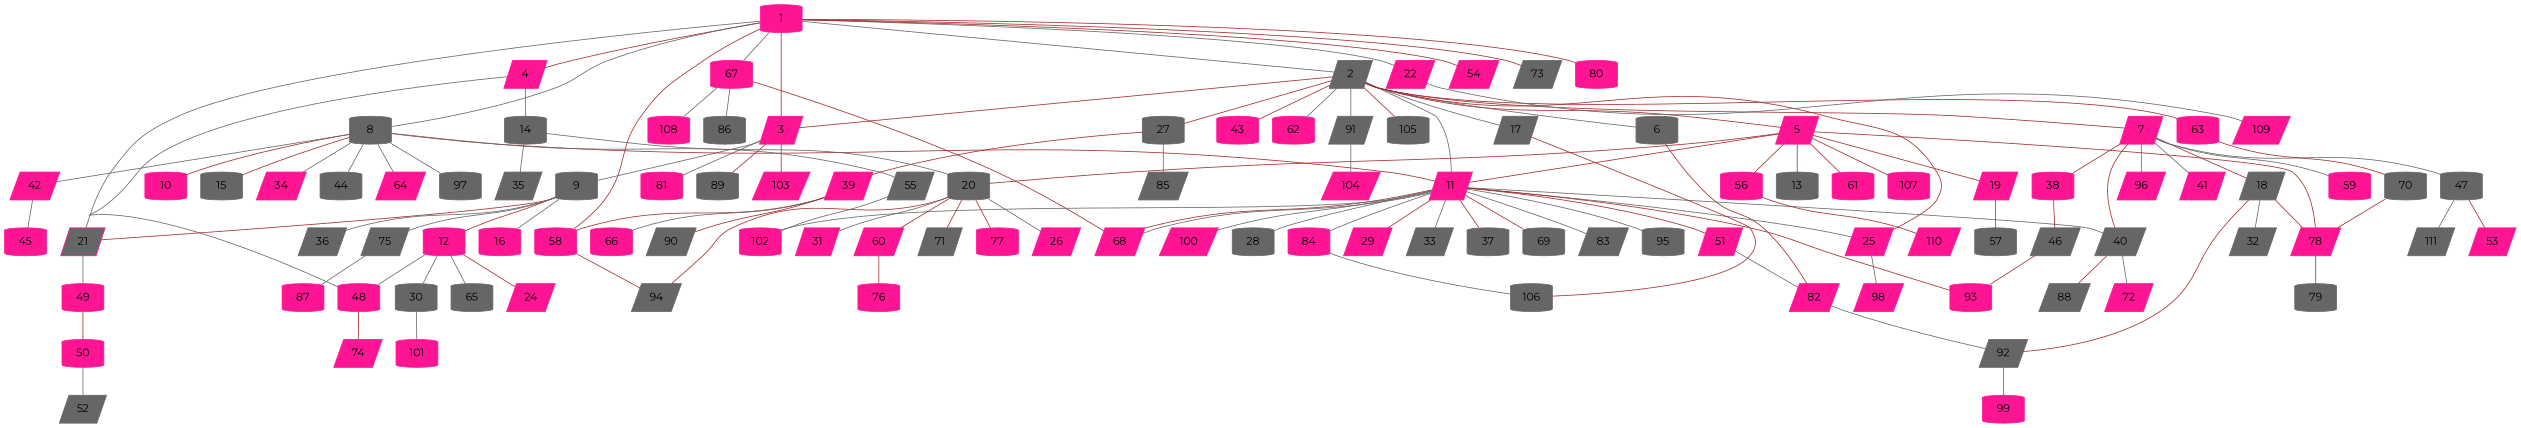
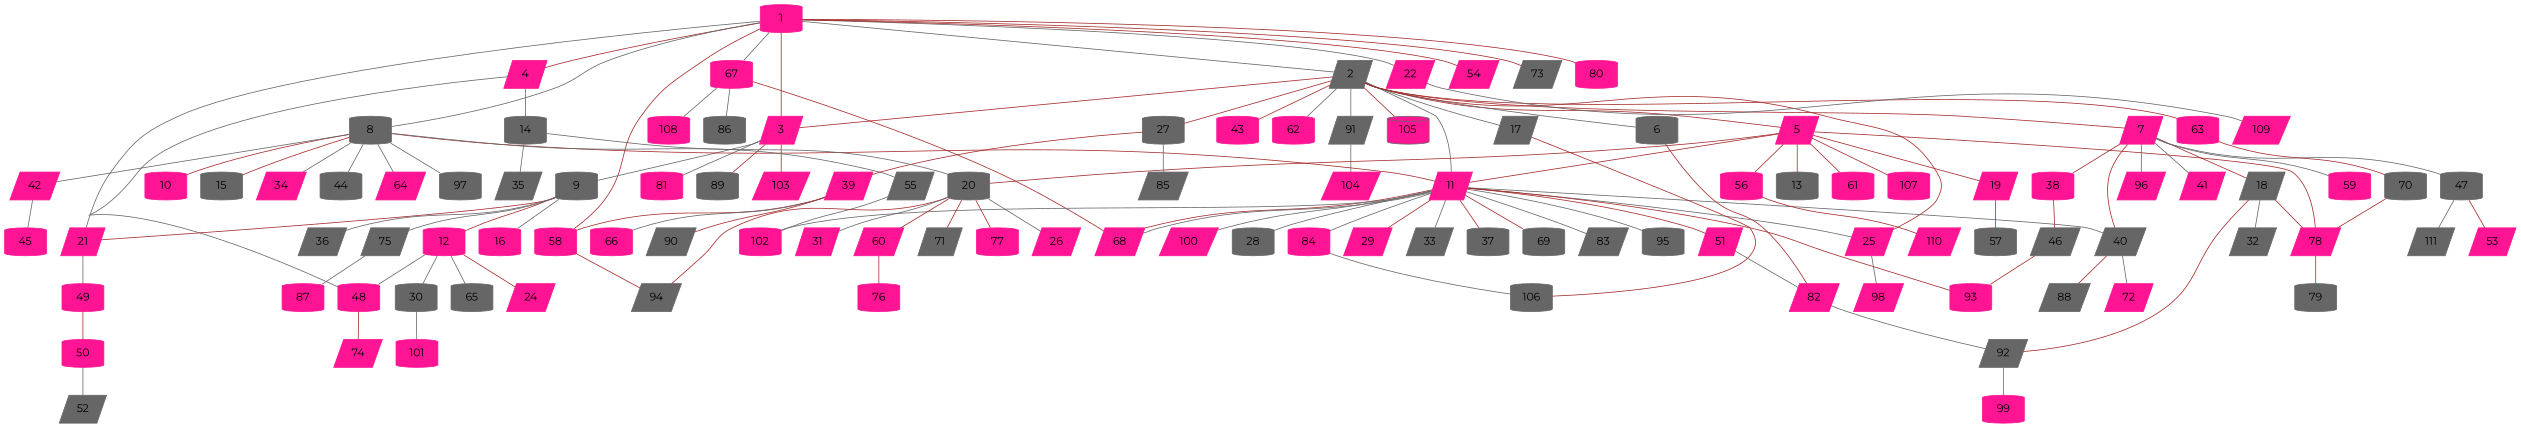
(1408, 130) -> (1408, 130)
(83, 242) -> (83, 242)
